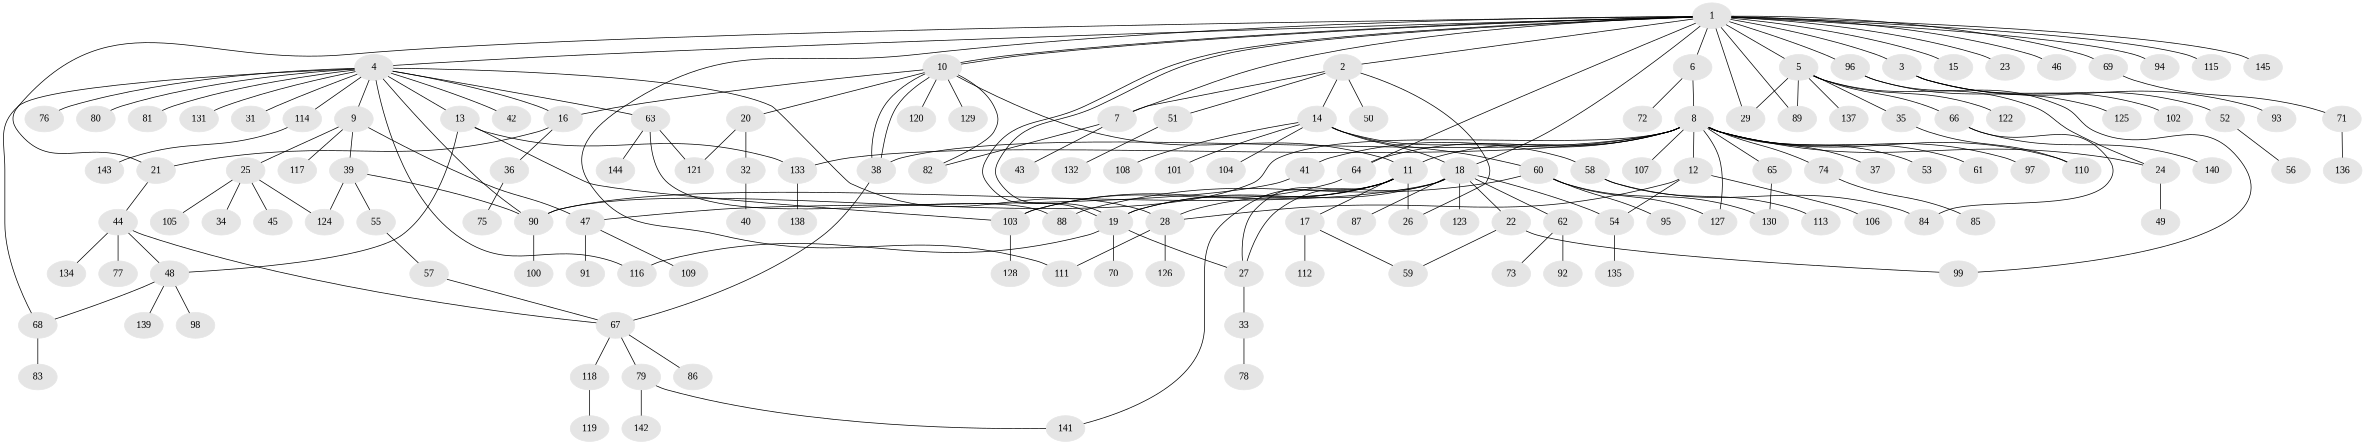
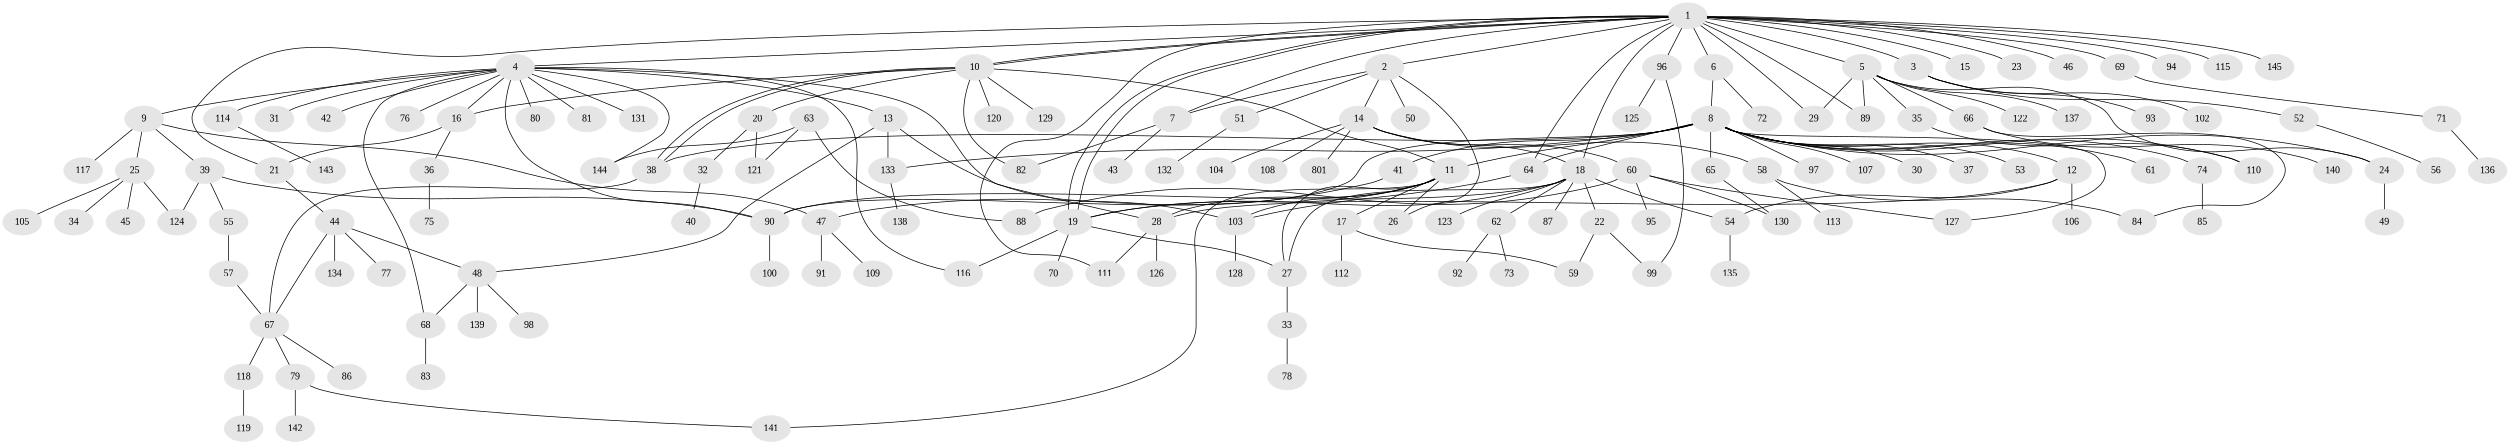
(513, 92) -> (648, 95)
(1174, 171) -> (1319, 171)
none -> (1917, 171)
